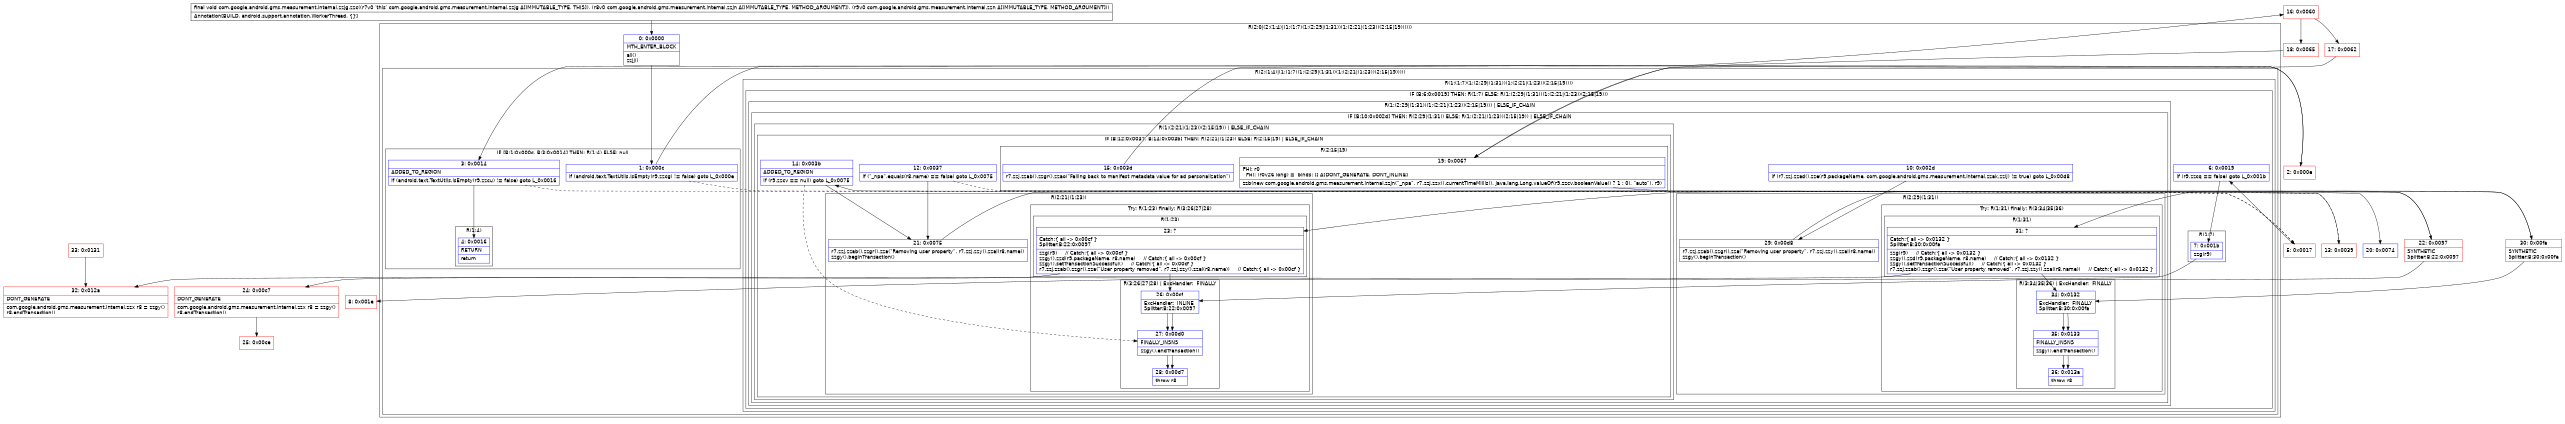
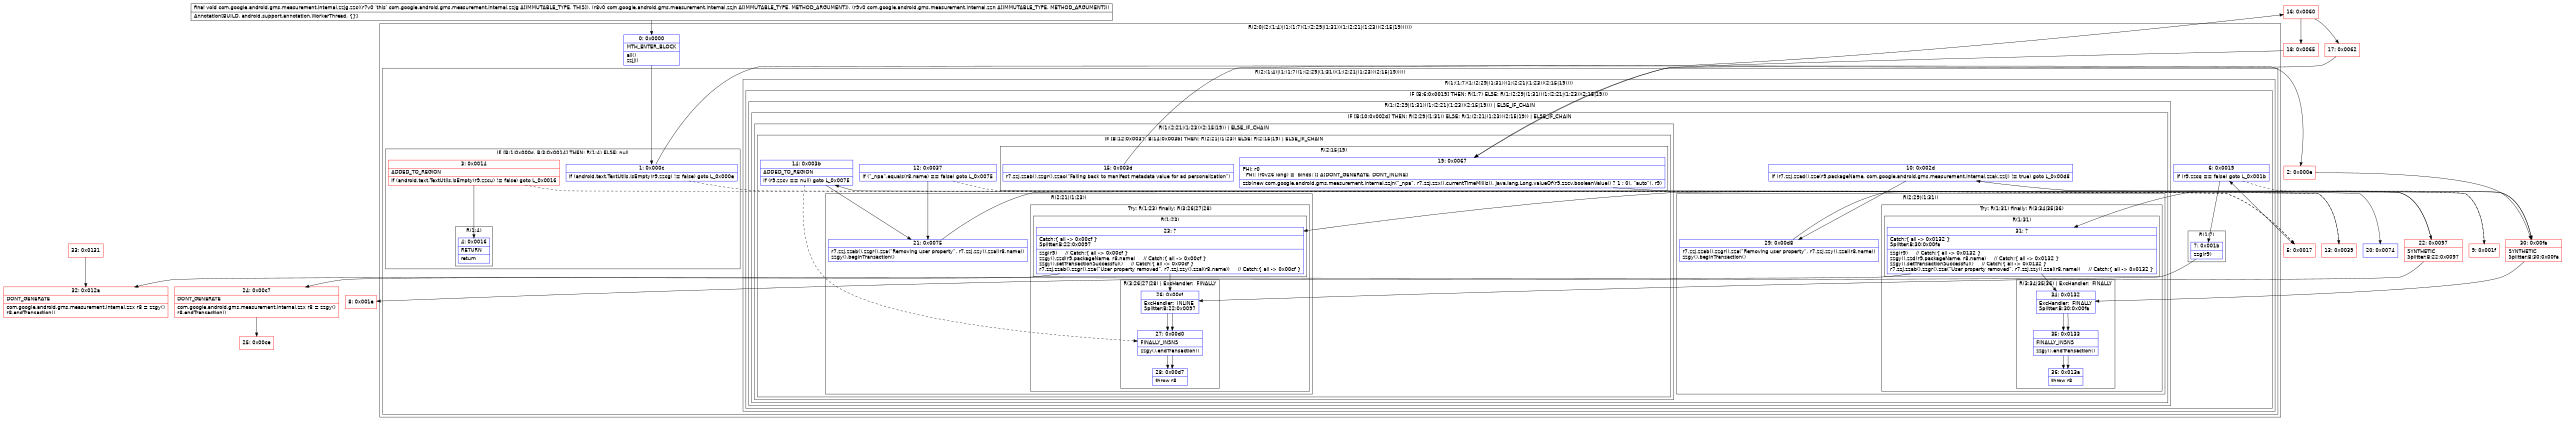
(1410, 66) -> (2436, 178)
(474, 173) -> (474, 173)
none -> (2484, 251)
